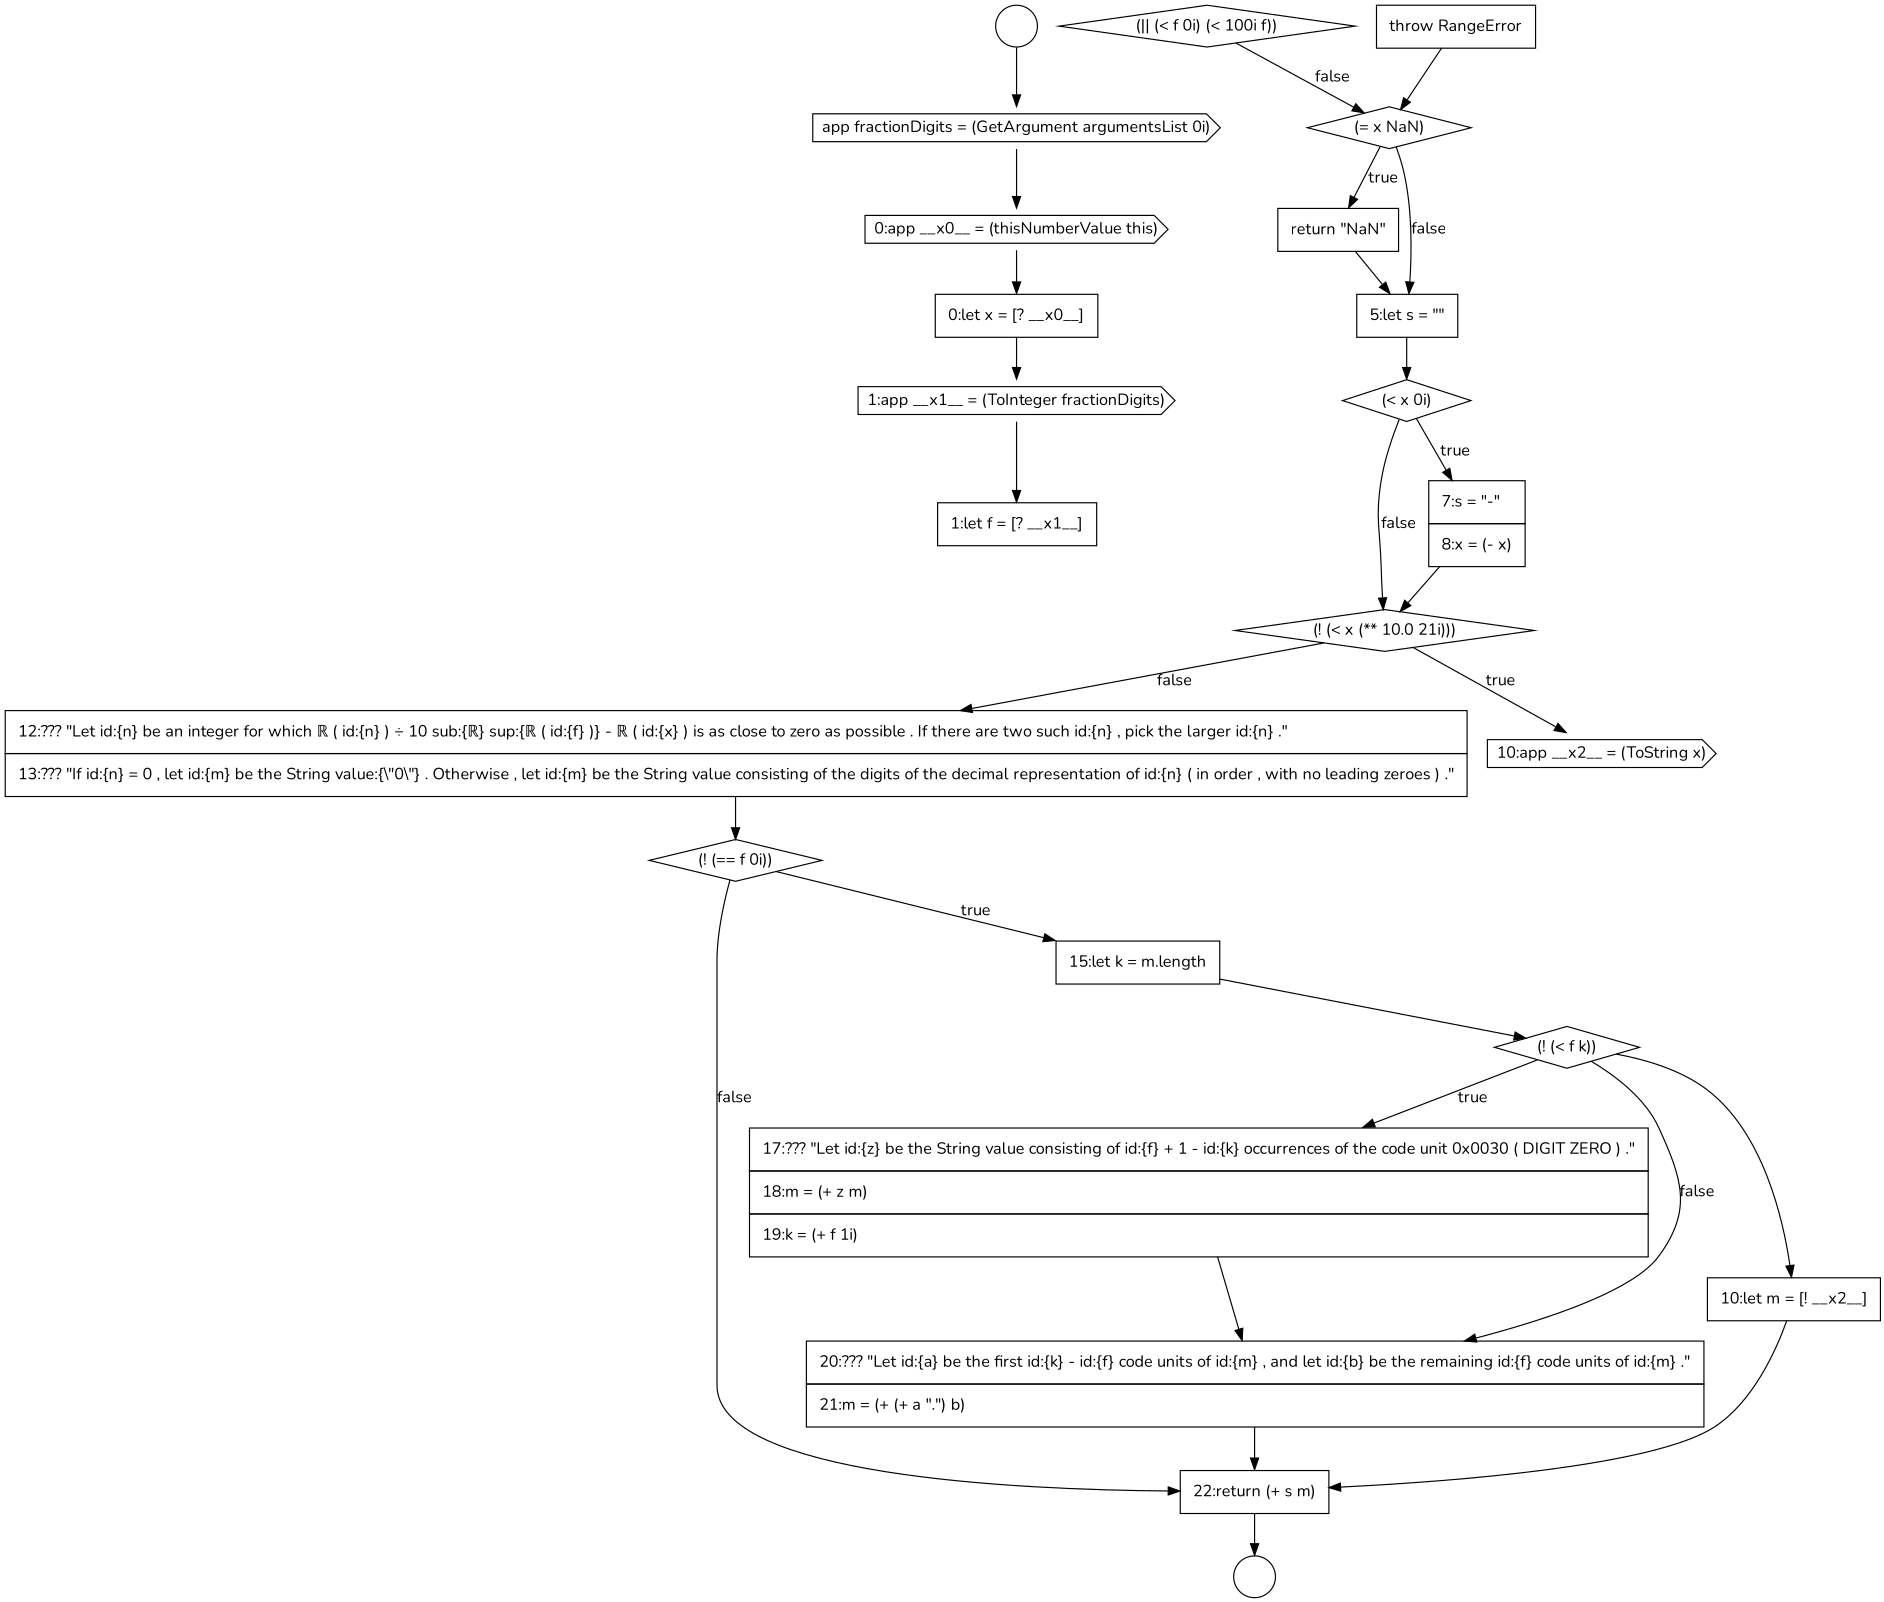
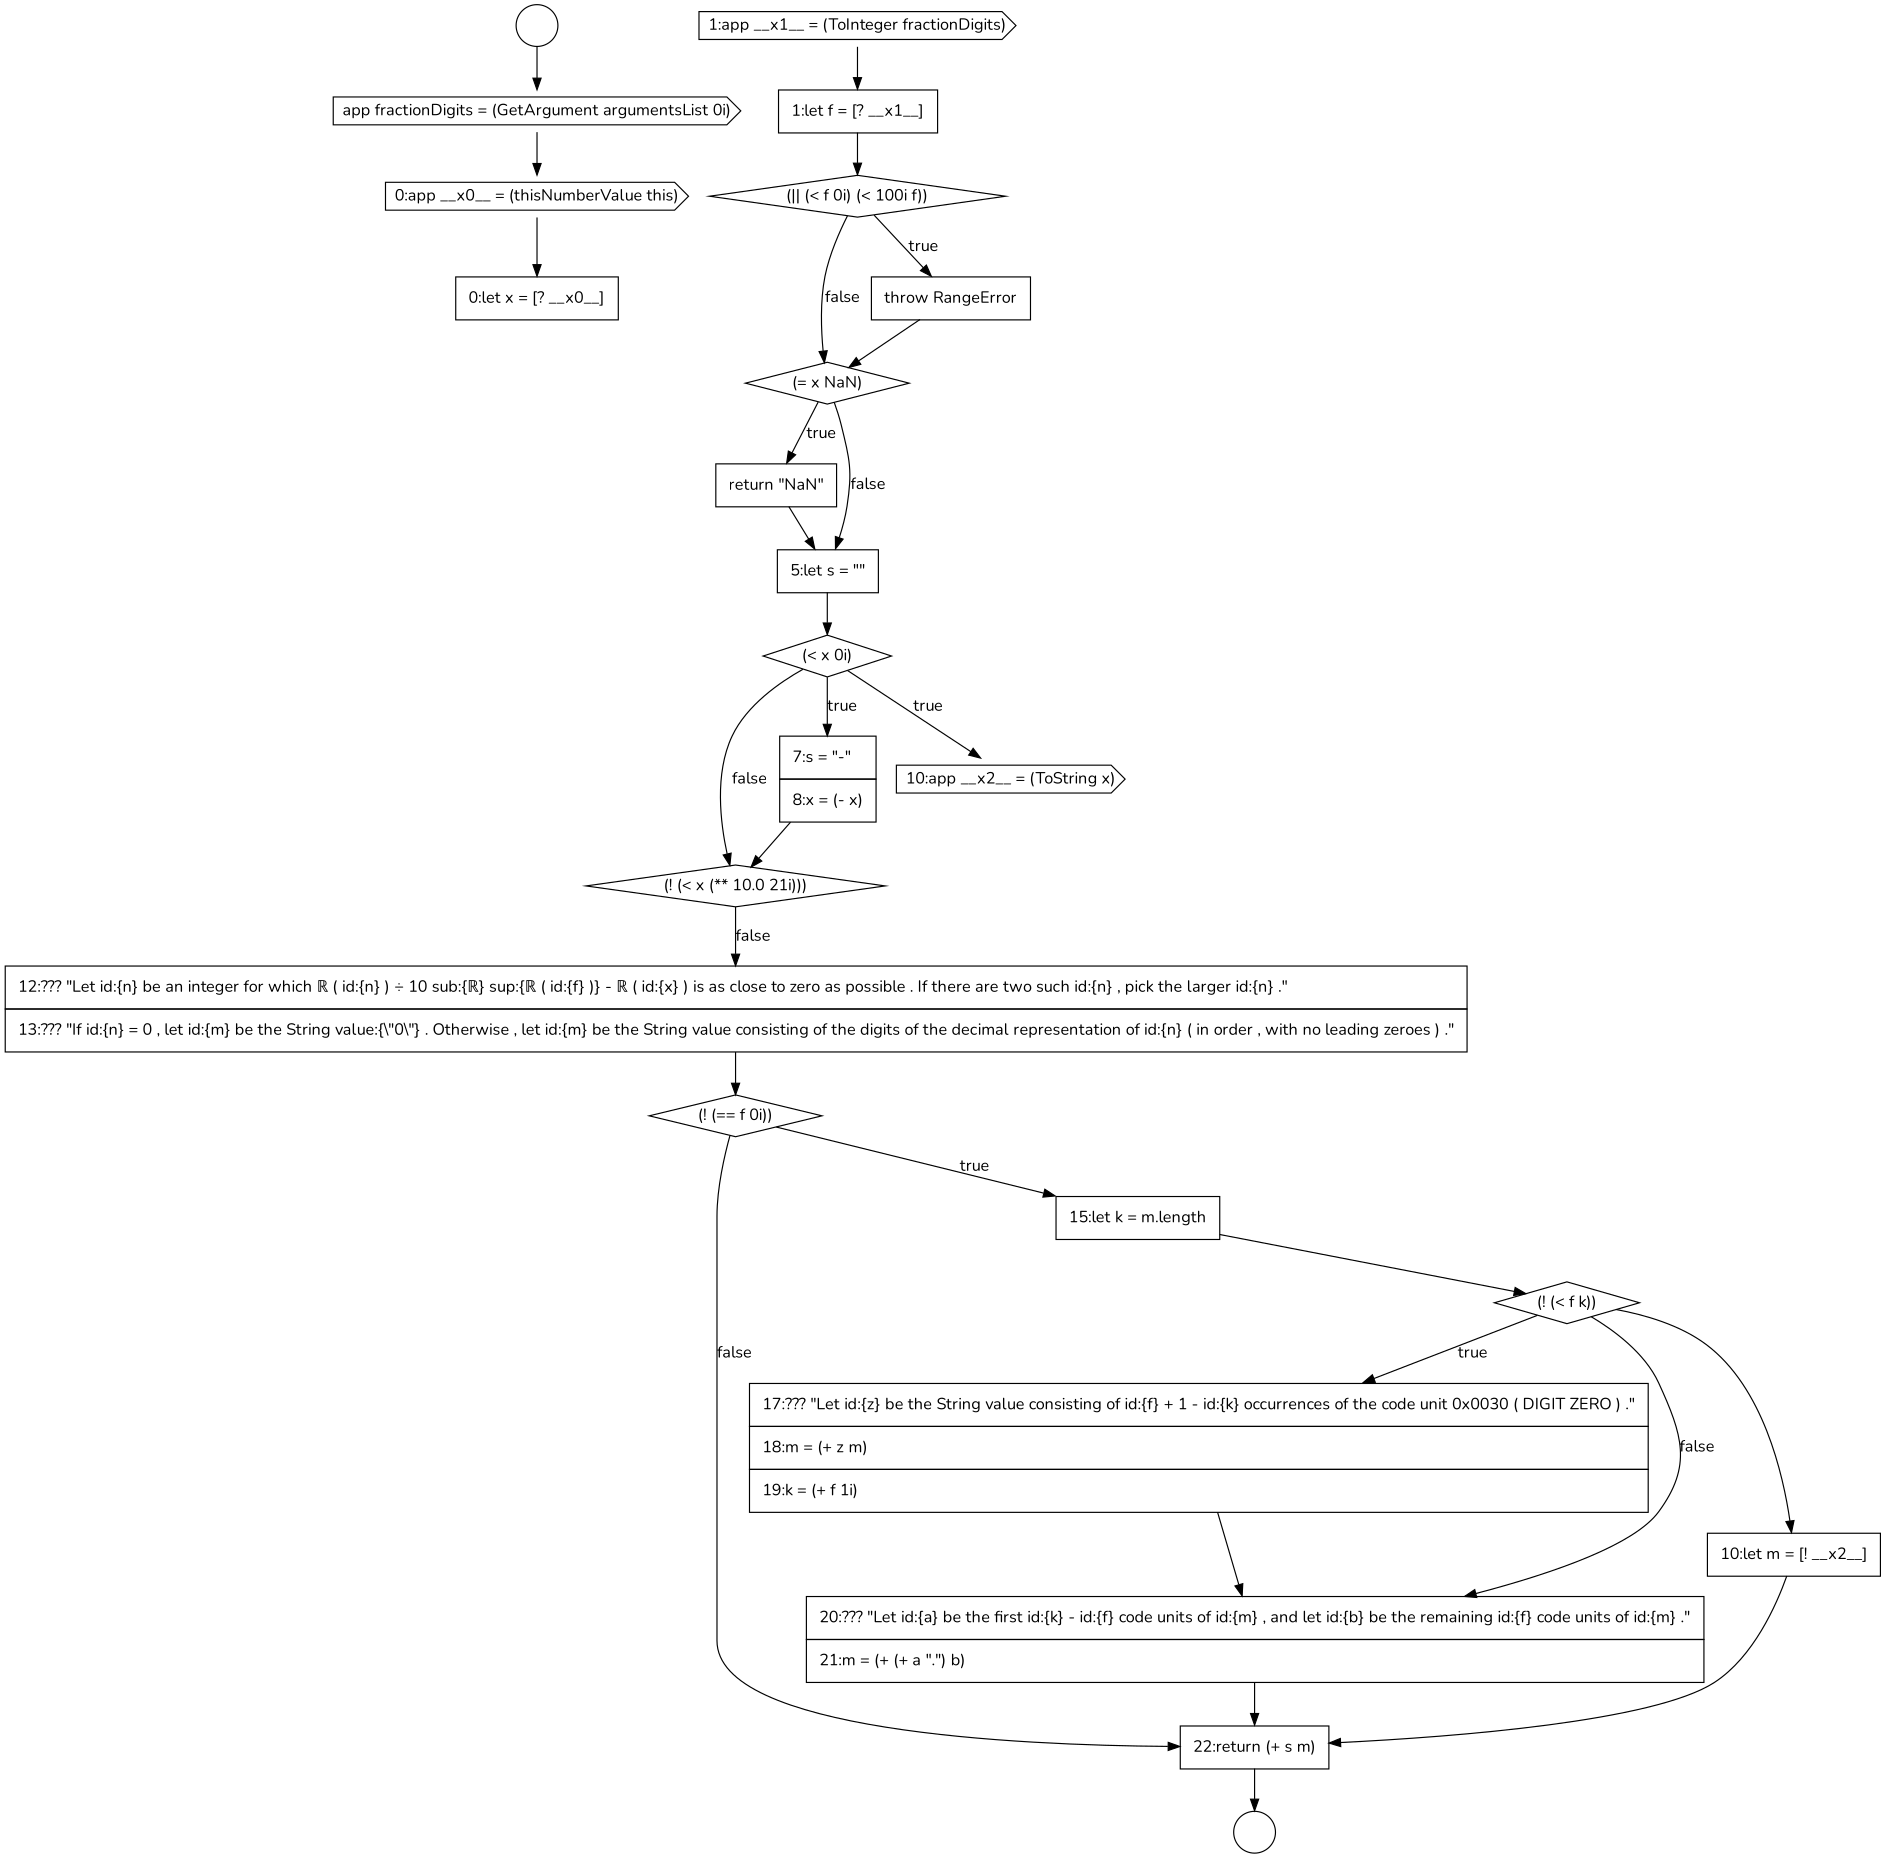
none -> (857, 148)
none -> (899, 242)
(1017, 352) -> none
(1484, 687) -> (909, 711)
